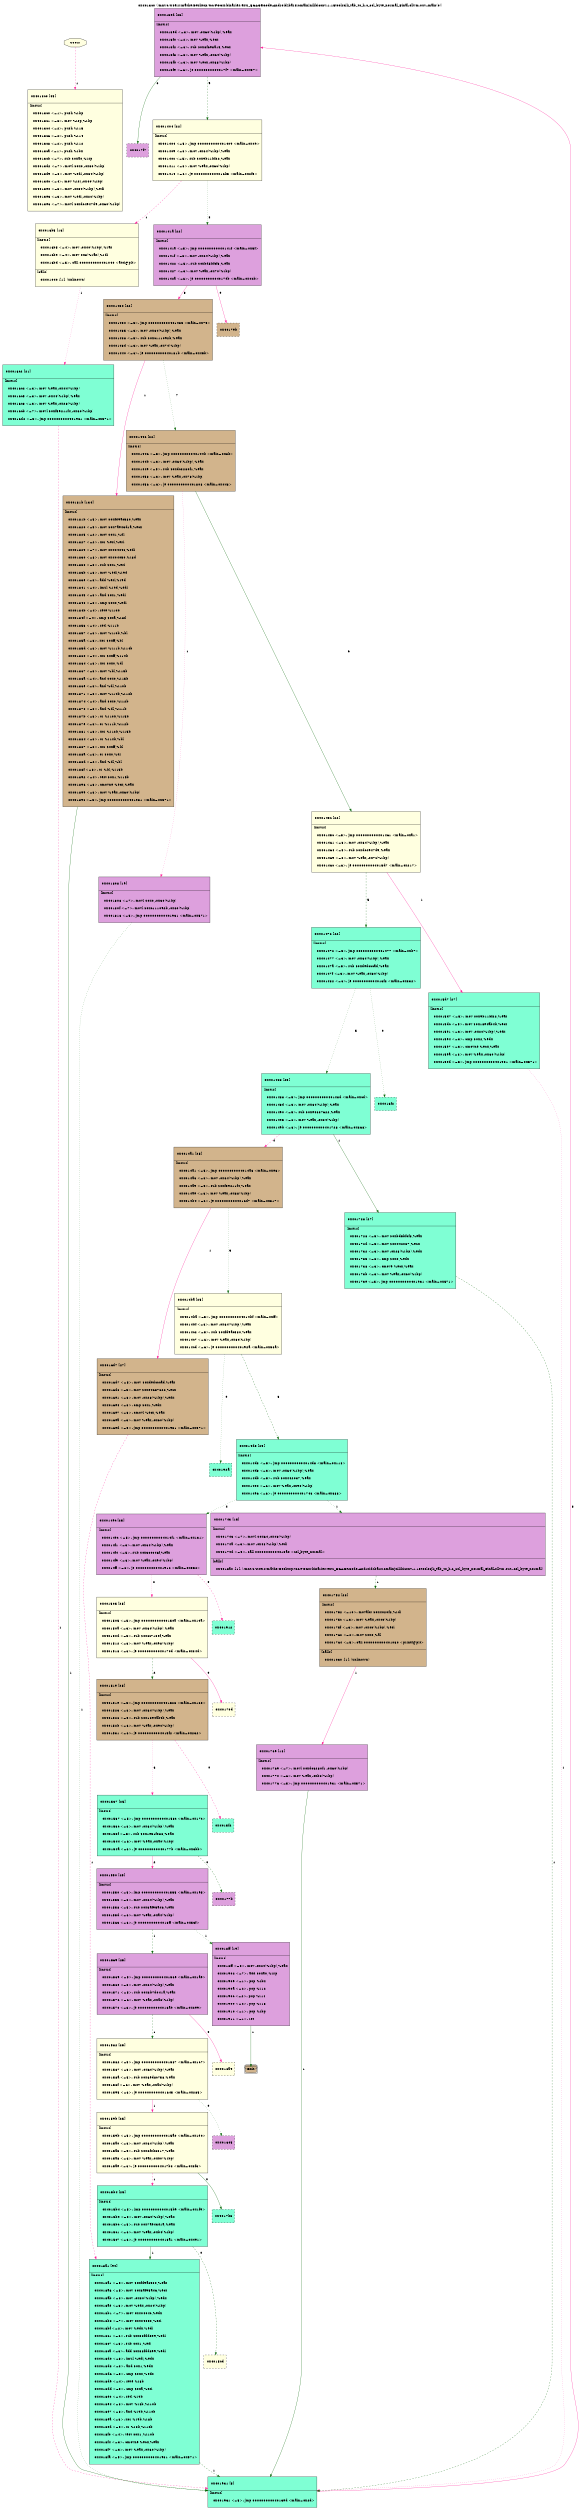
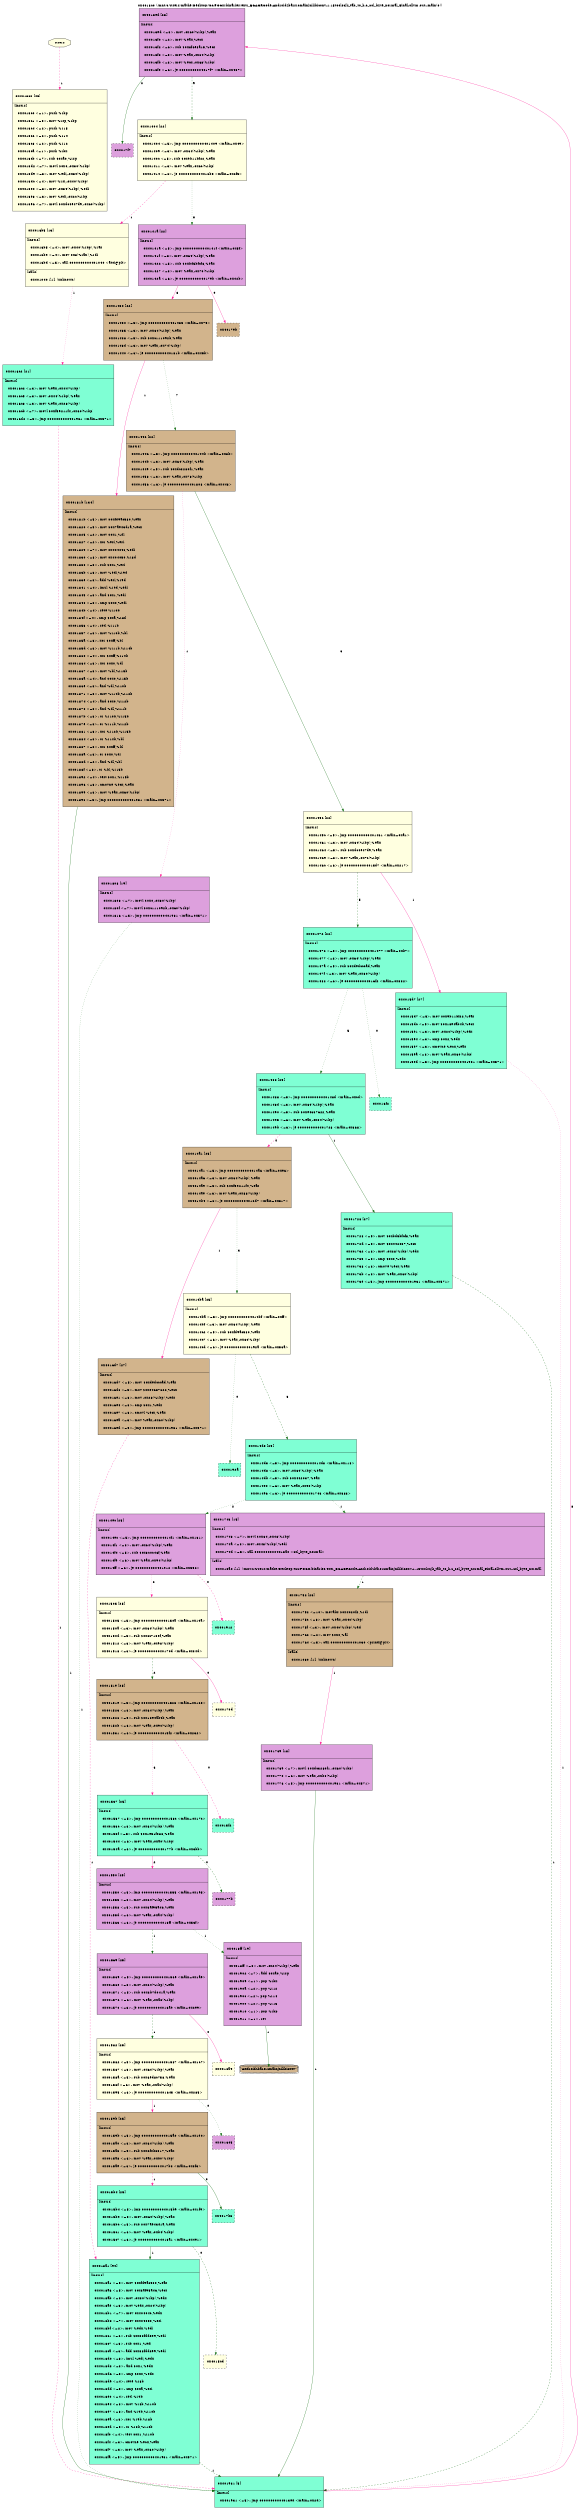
(251, 2069) -> (269, 2069)
(152, 2143) -> (152, 2143)
